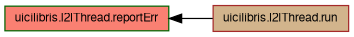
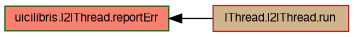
(281, 18) -> (281, 18)
